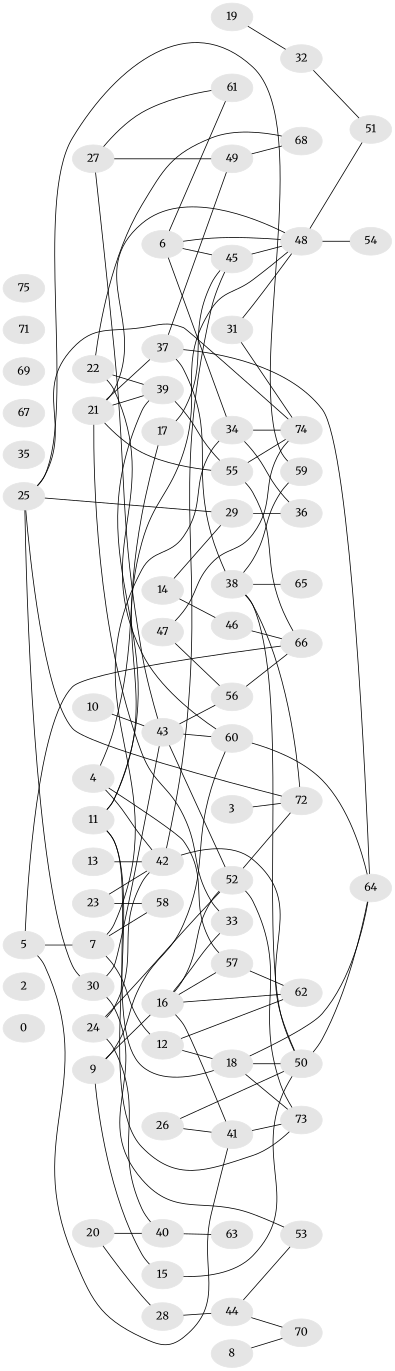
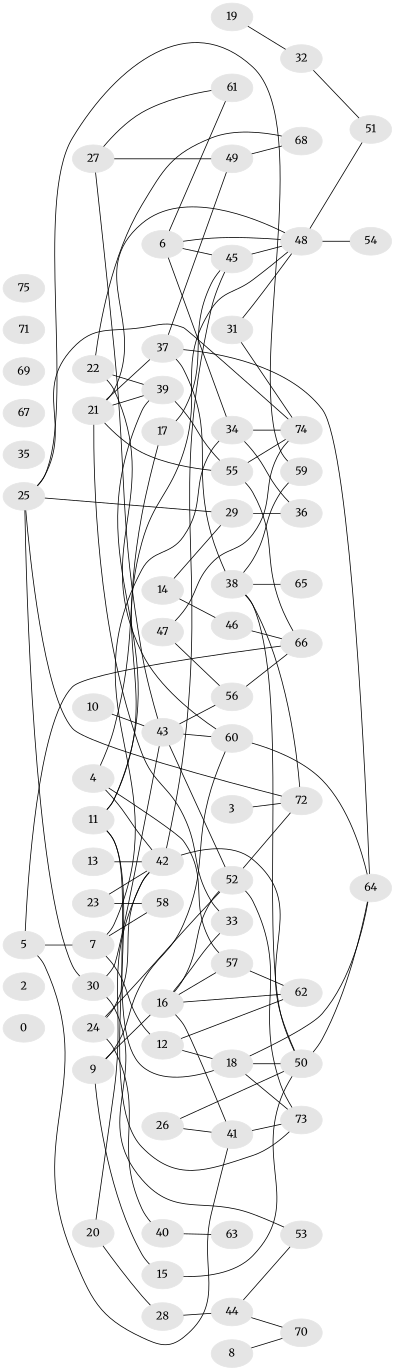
(126, 1233) -> (115, 1079)
